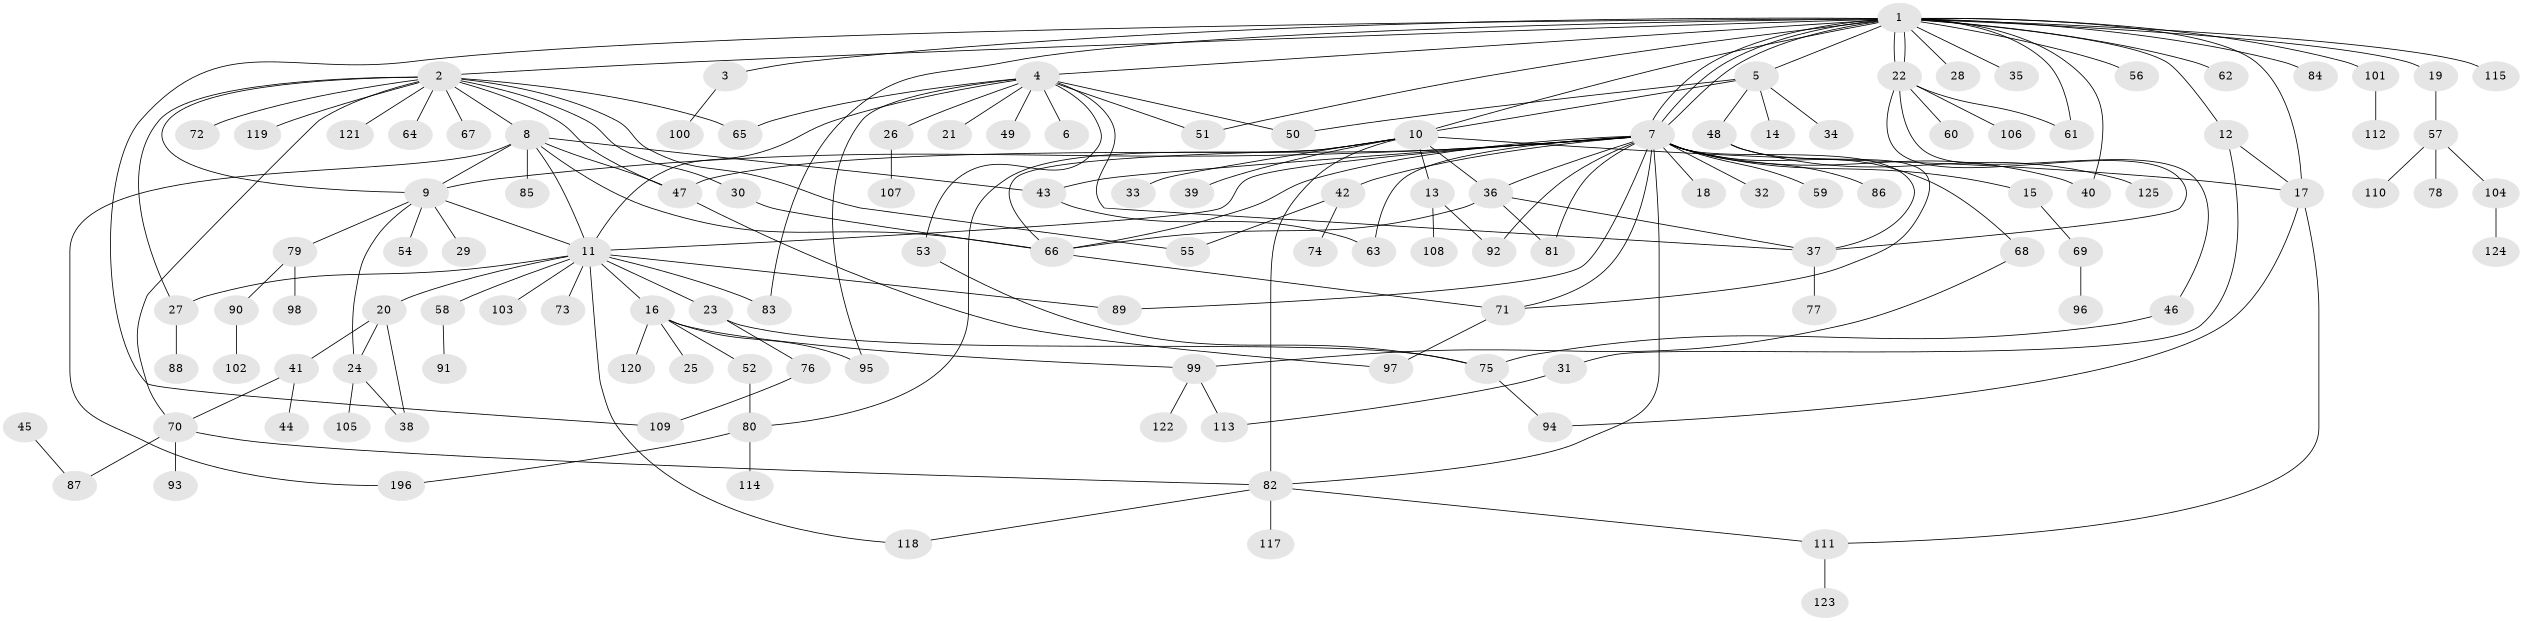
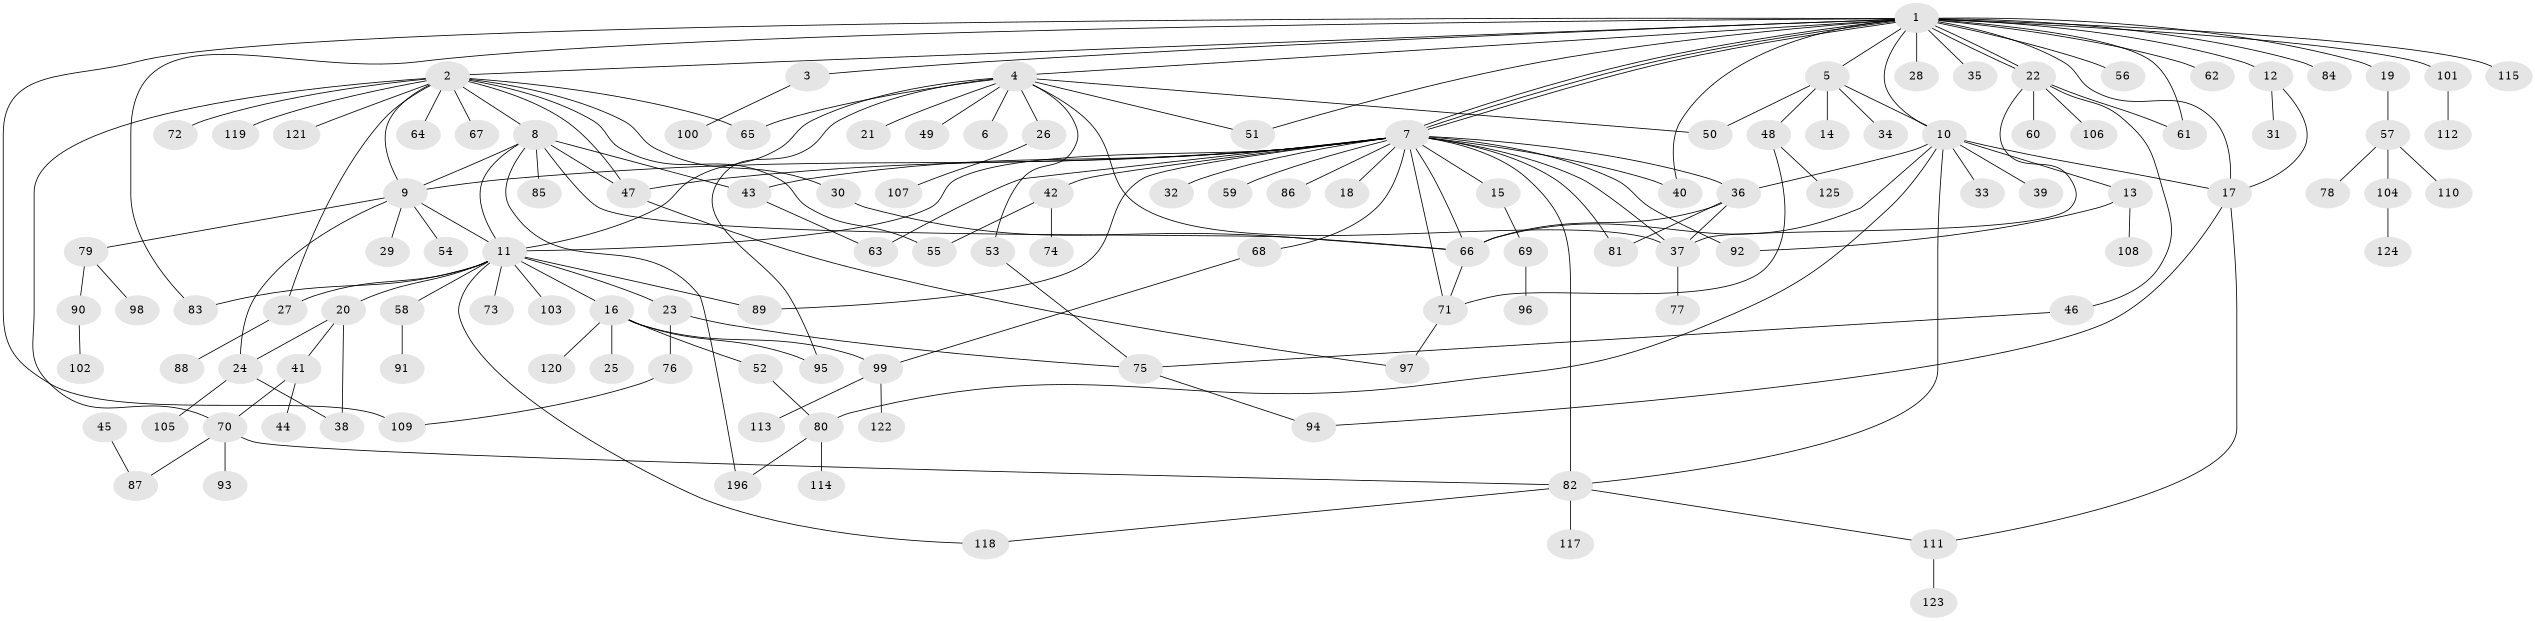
(1397, 405) -> none
